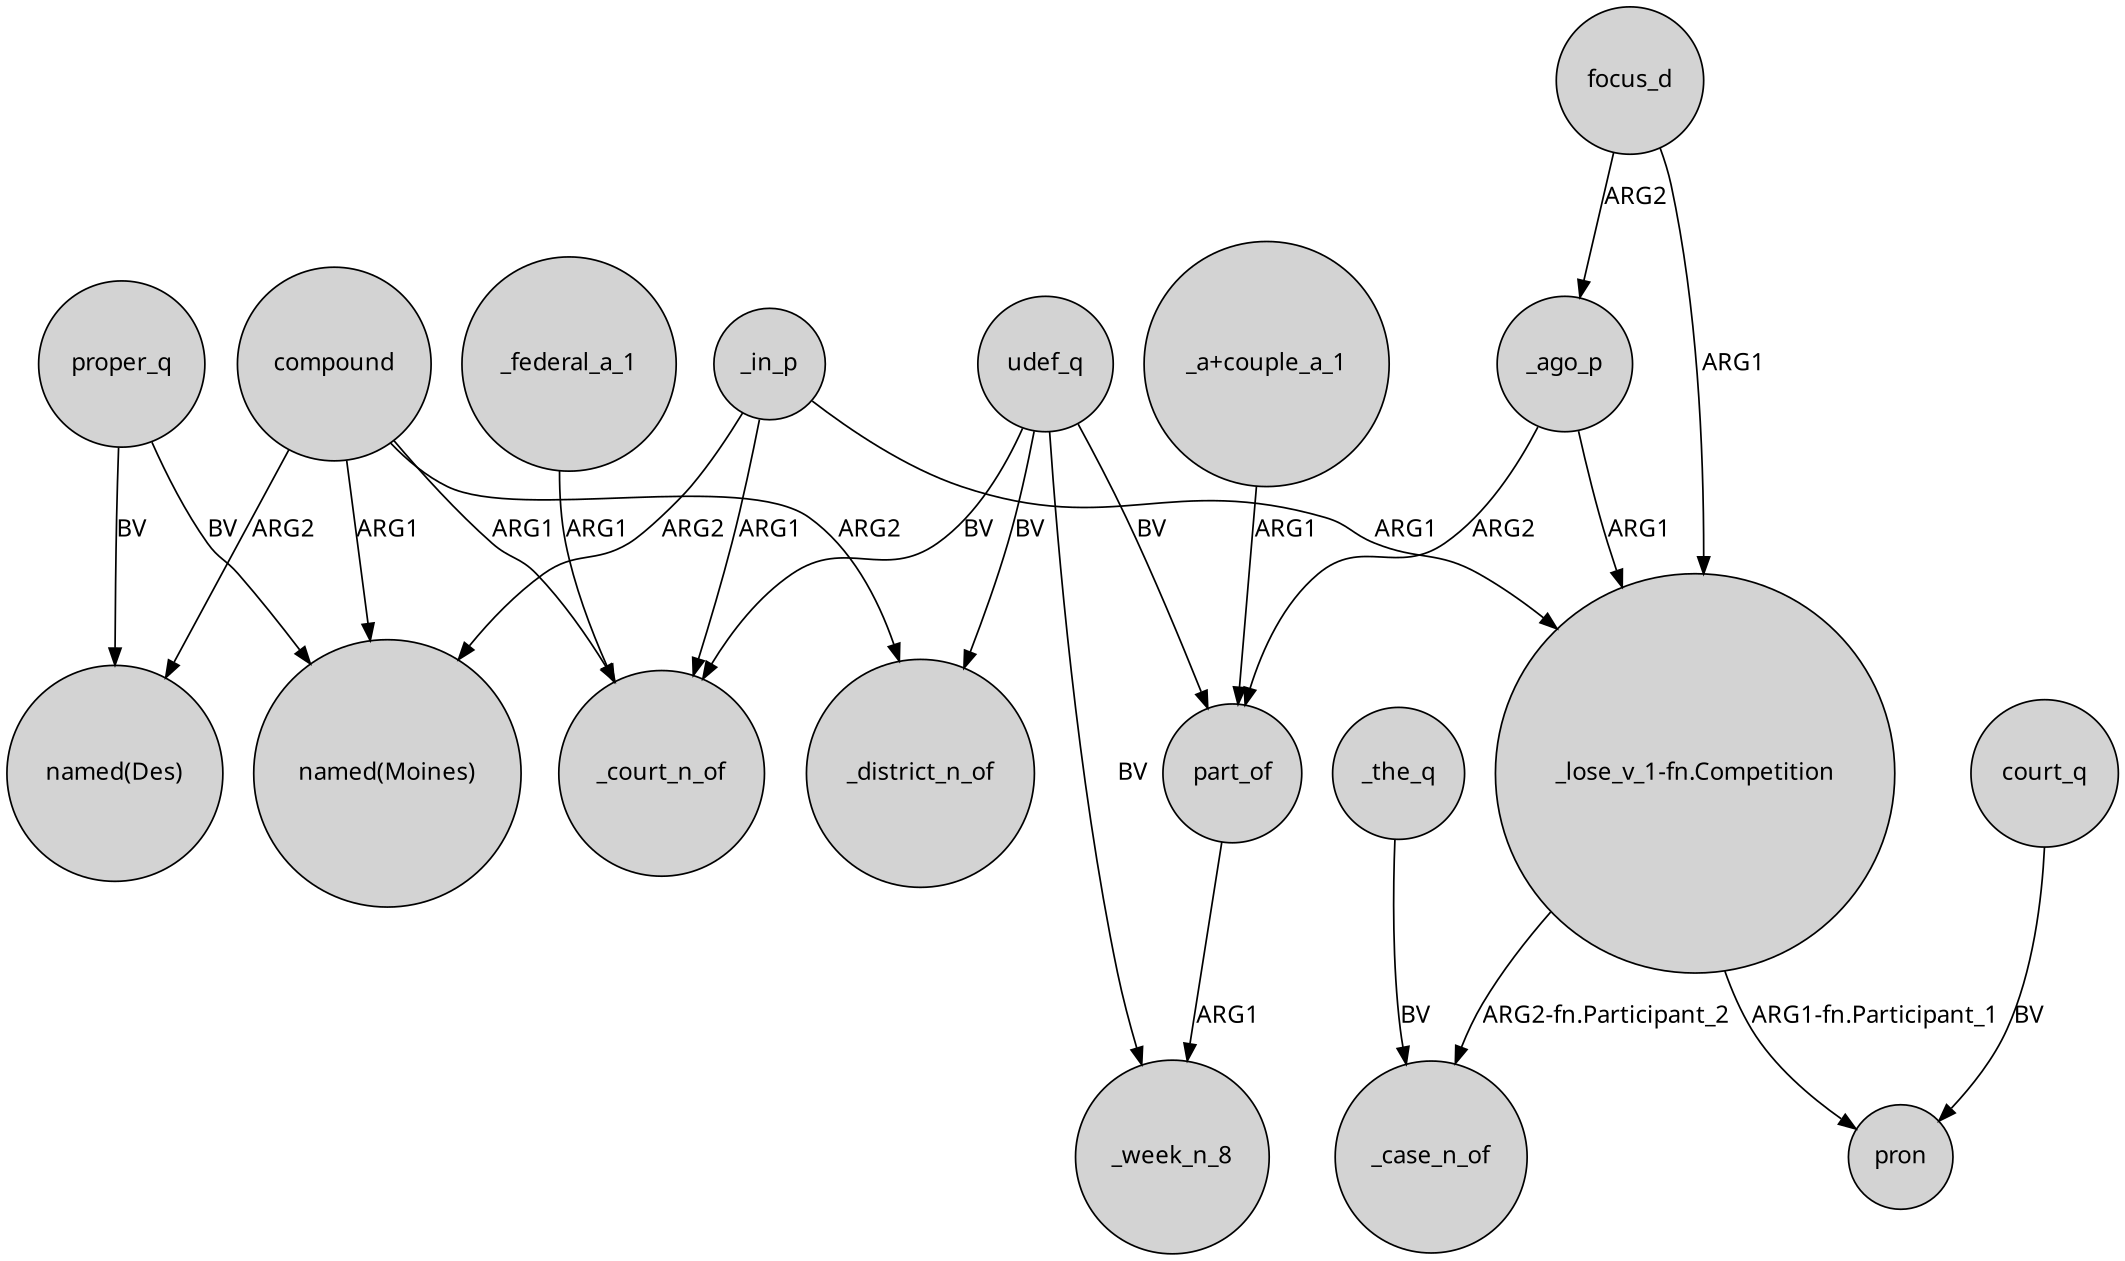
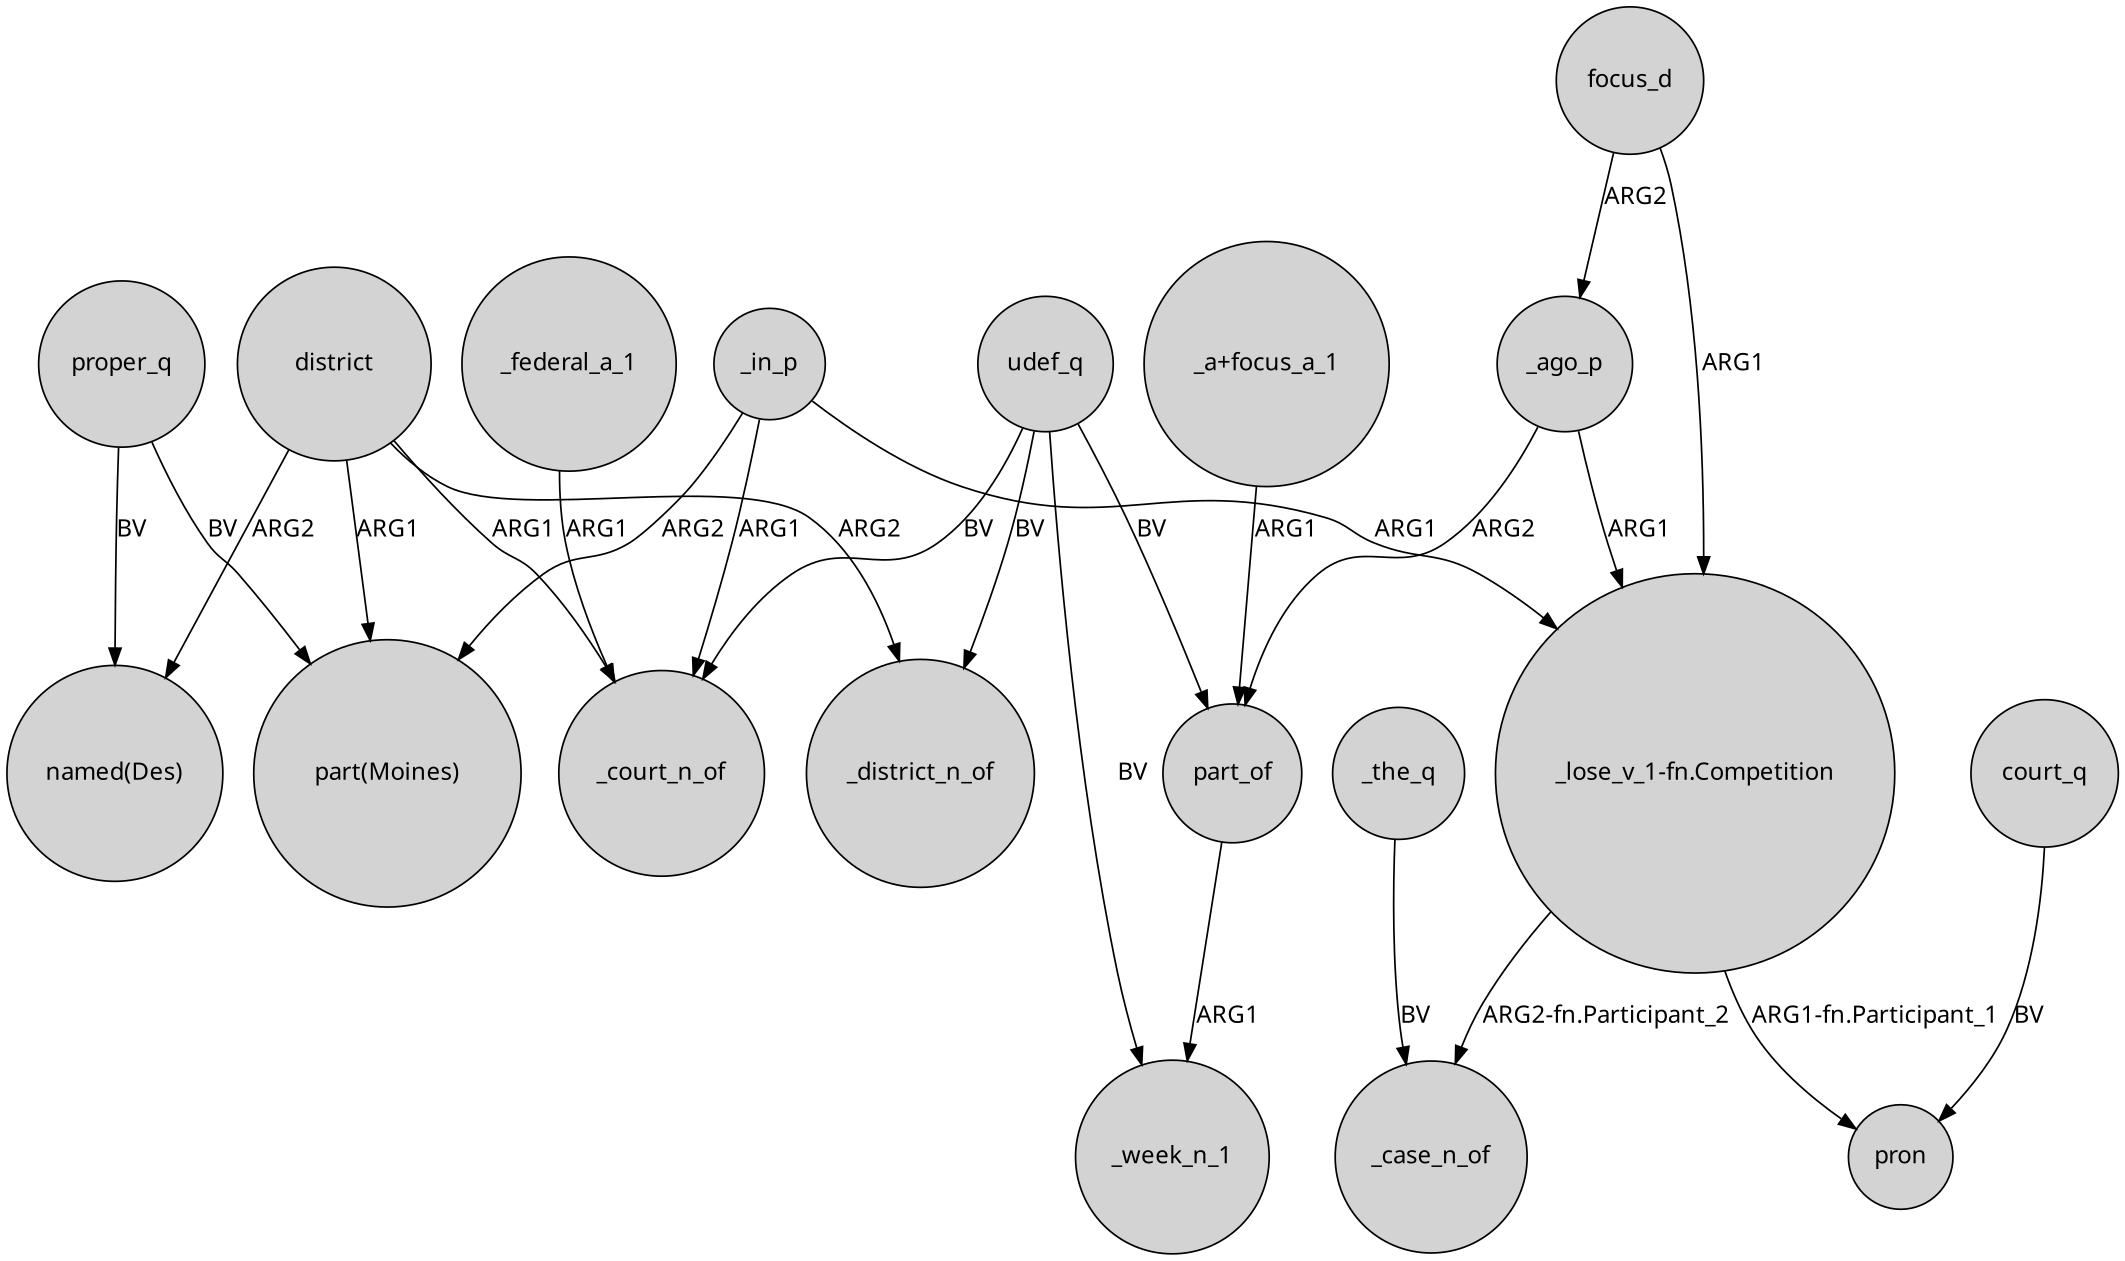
(334, 364) -> (334, 364)
(1267, 364) -> (1267, 364)
(387, 773) -> (387, 773)
(1172, 1157) -> (1172, 1157)
